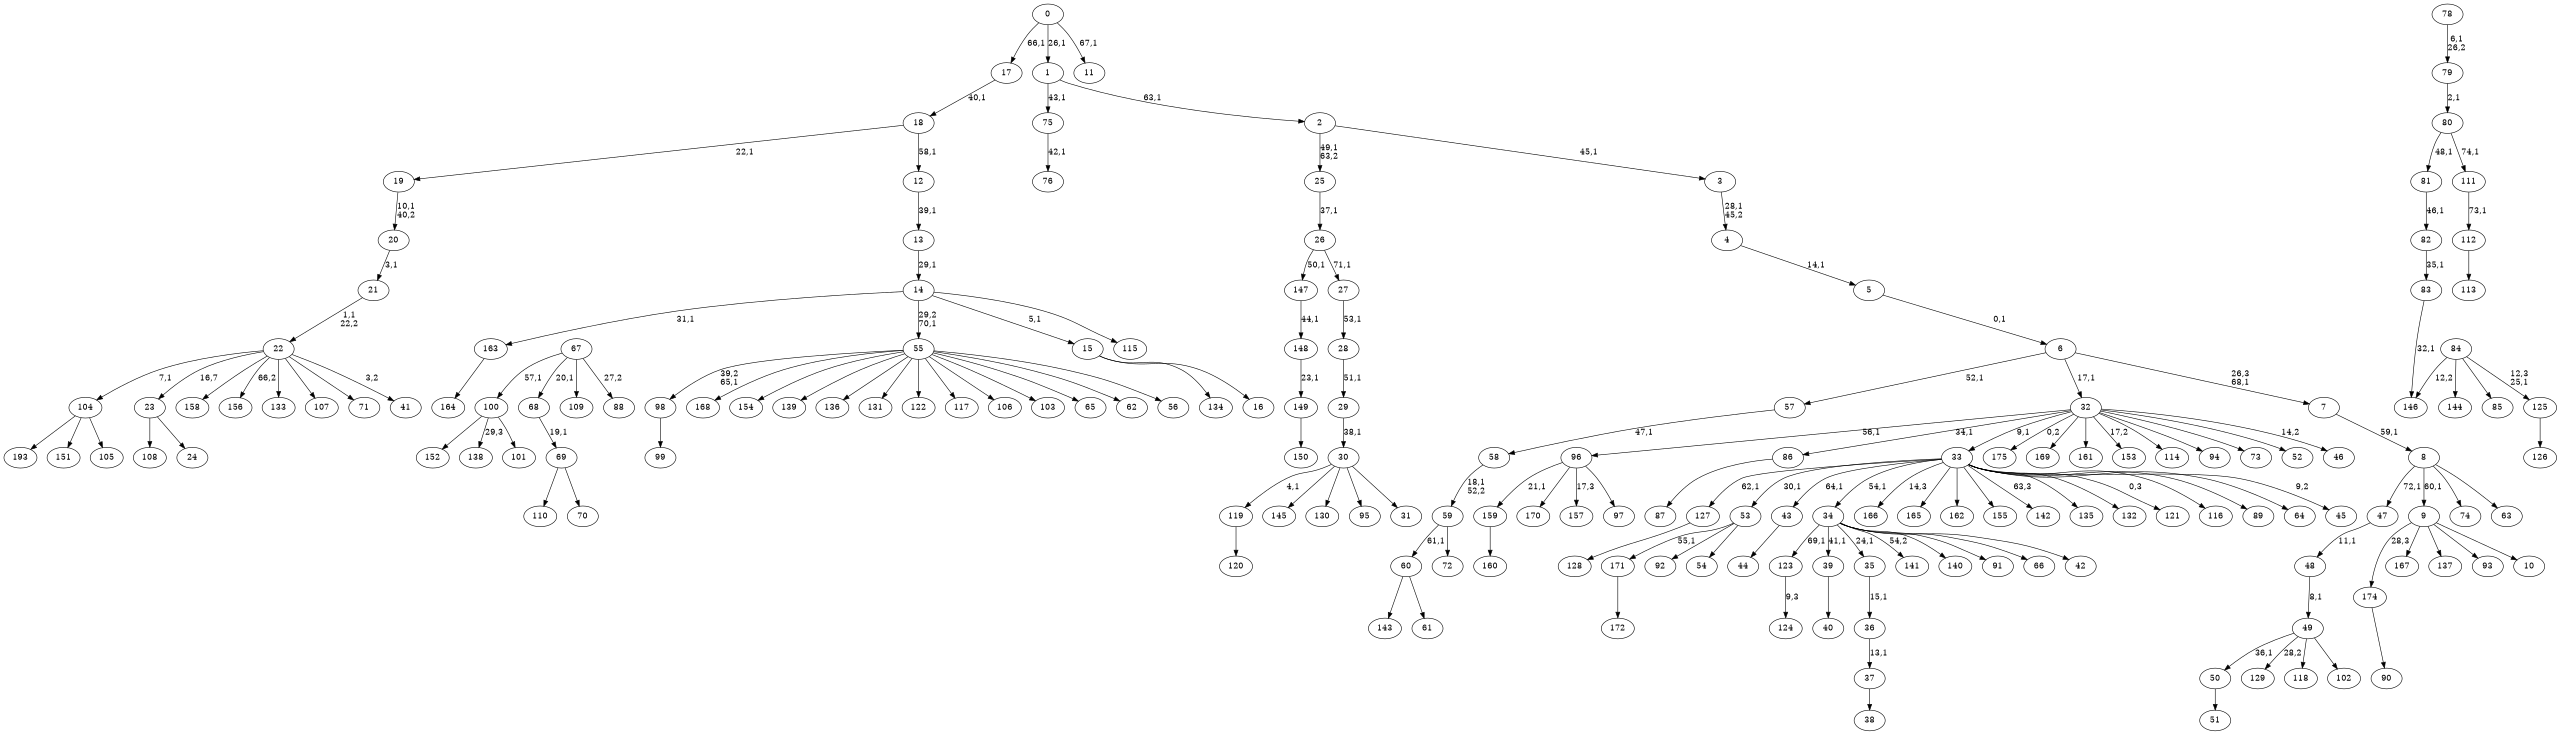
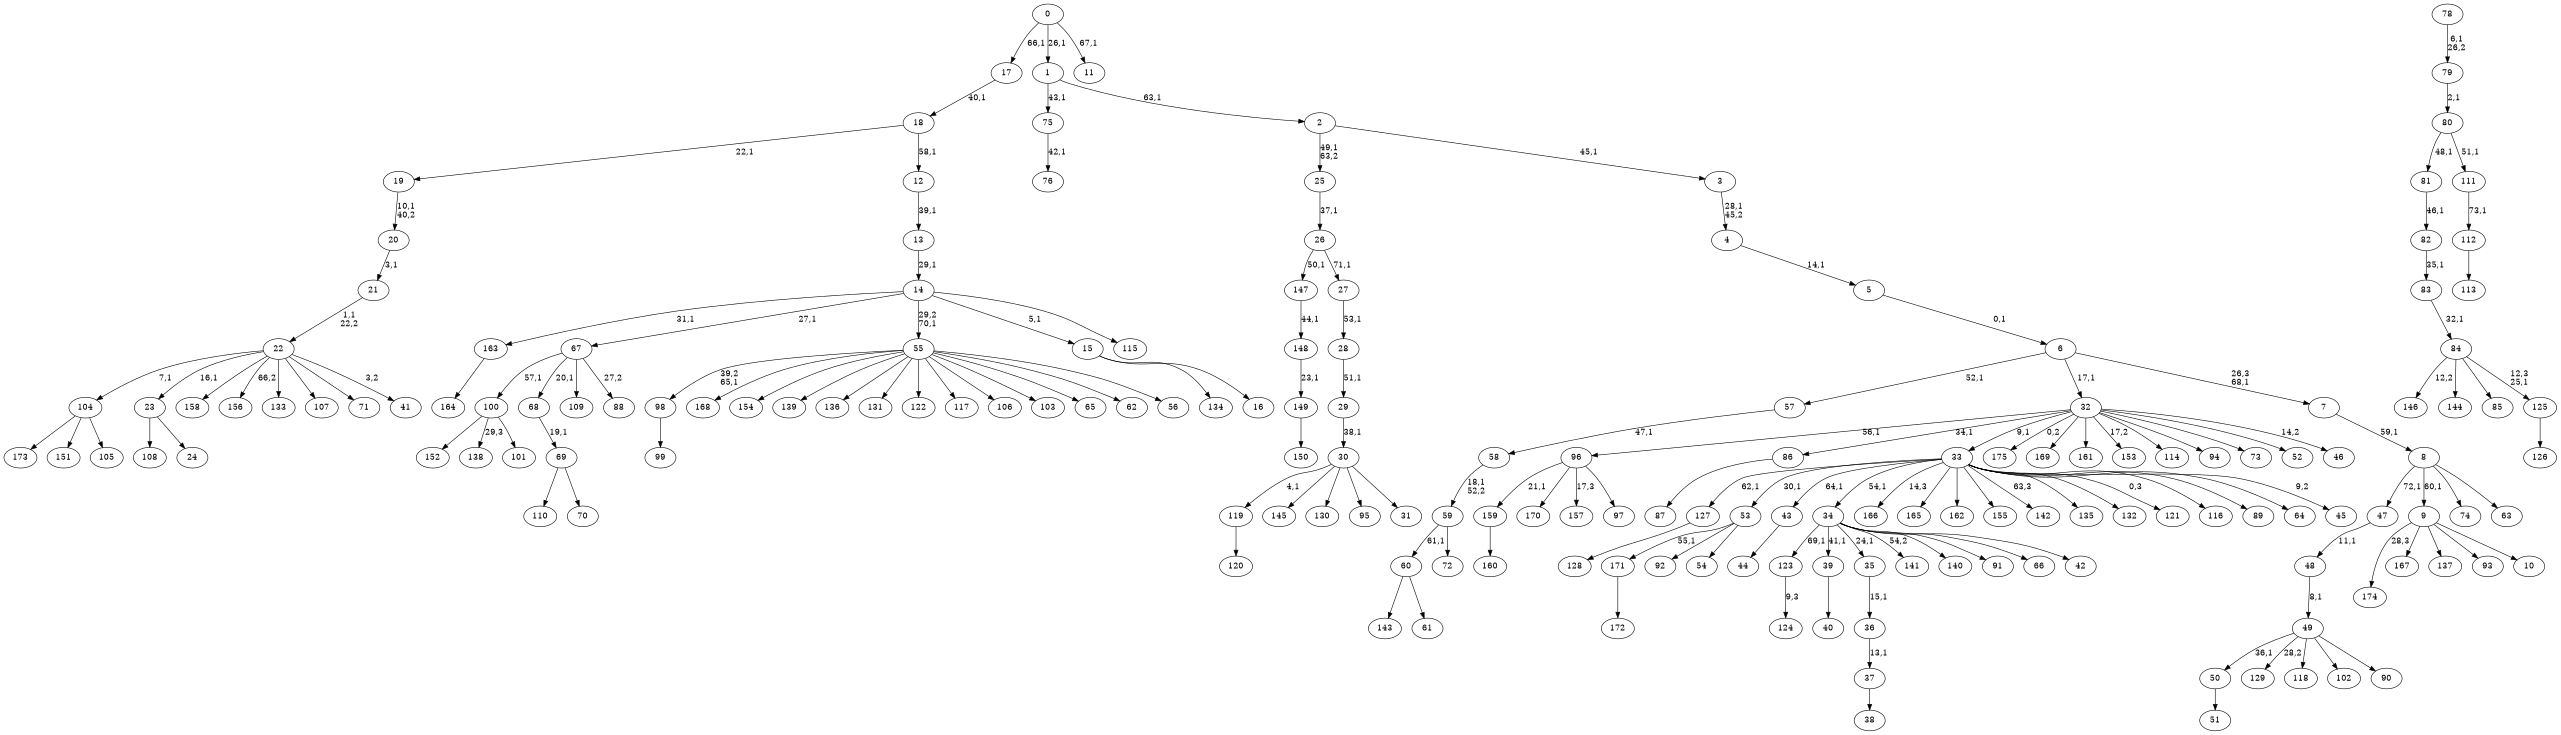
(2471, 152) -> (2471, 152)
none -> (750, 319)
(2416, 346) -> (2440, 317)
(209, 378) -> (209, 378)
(20, 458) -> (20, 458)
(2378, 635) -> (2345, 652)
